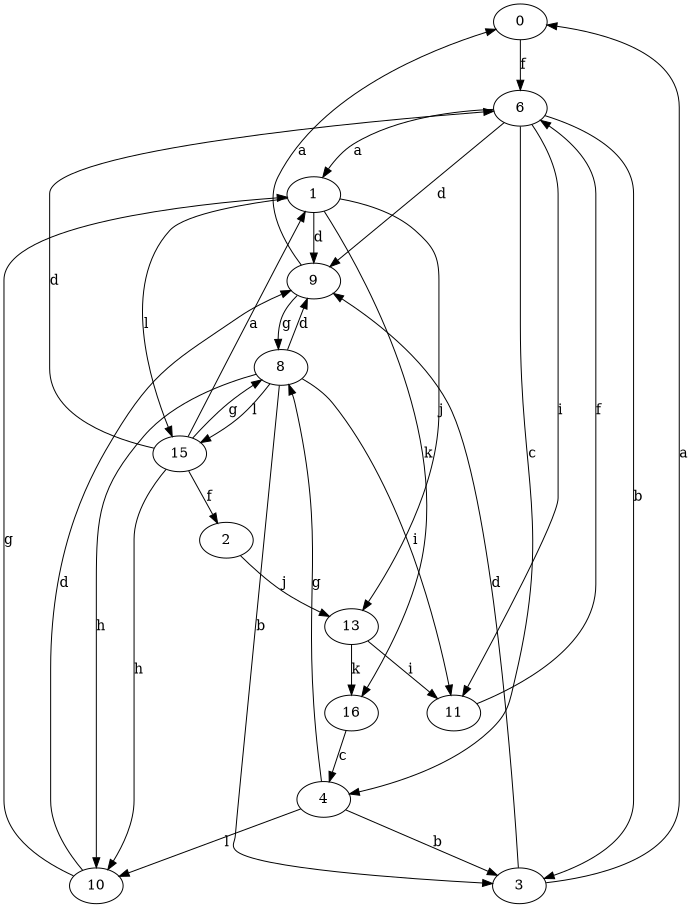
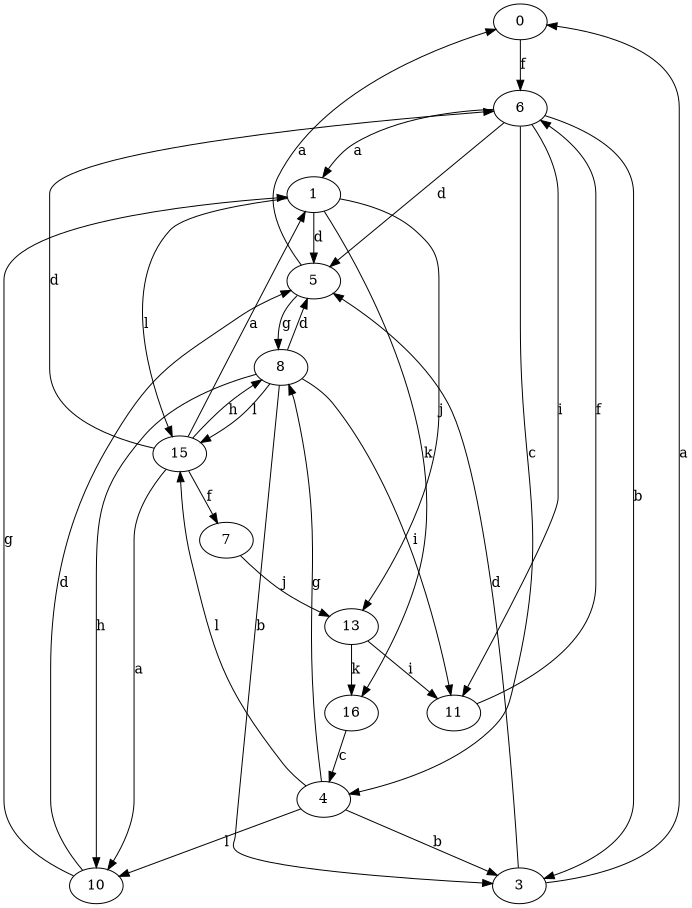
(314, 281) -> (314, 281)
(233, 411) -> (233, 411)
(226, 540) -> (226, 540)
none -> (215, 646)
(139, 670) -> (139, 670)
